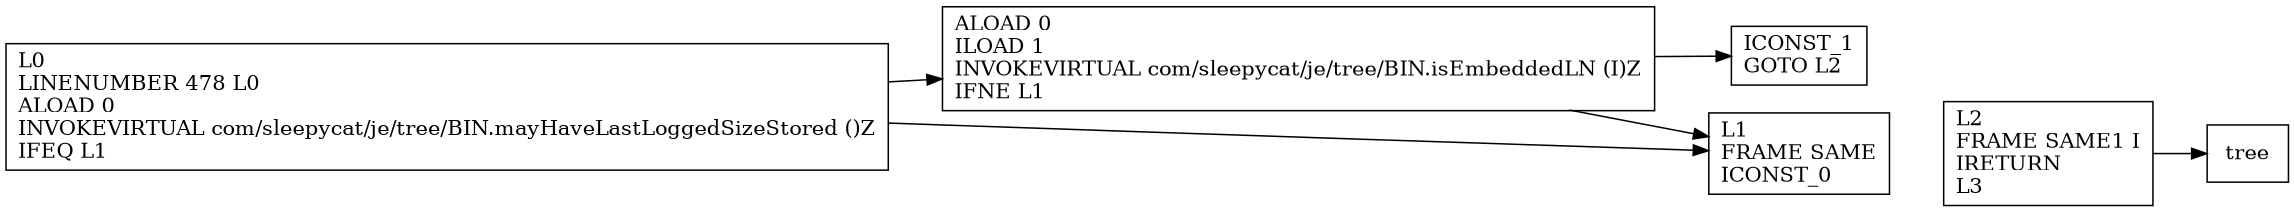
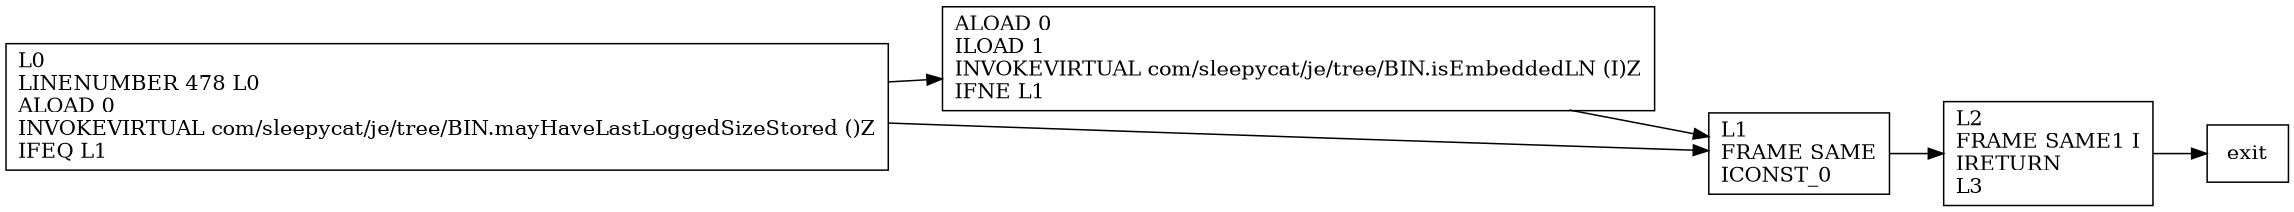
(1799, 56) -> none
none -> (1909, 154)
(2248, 154) -> (2248, 154)
